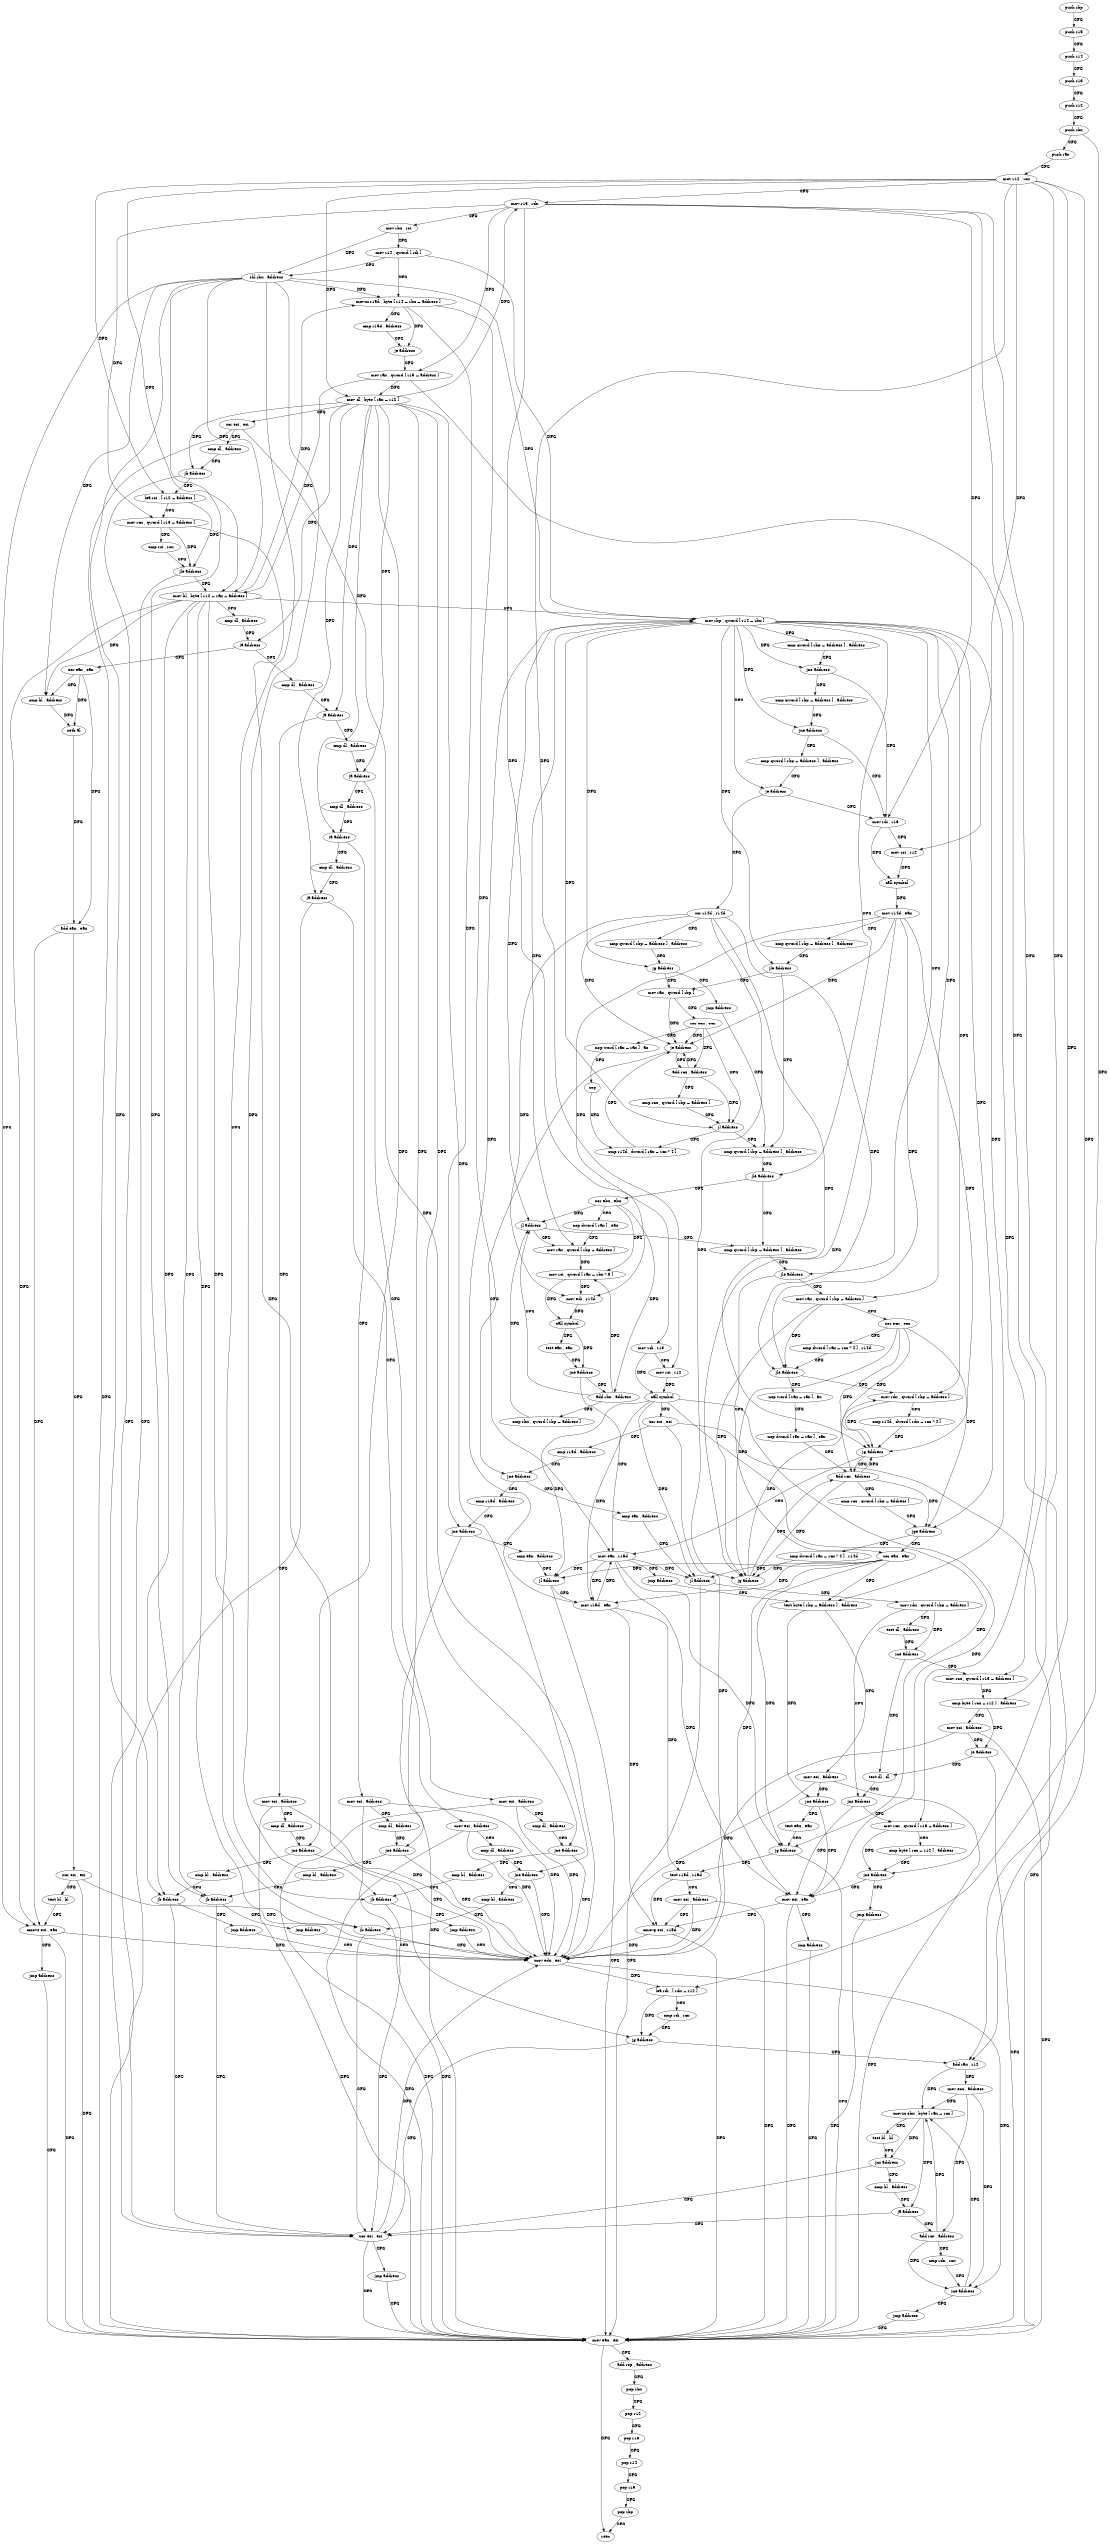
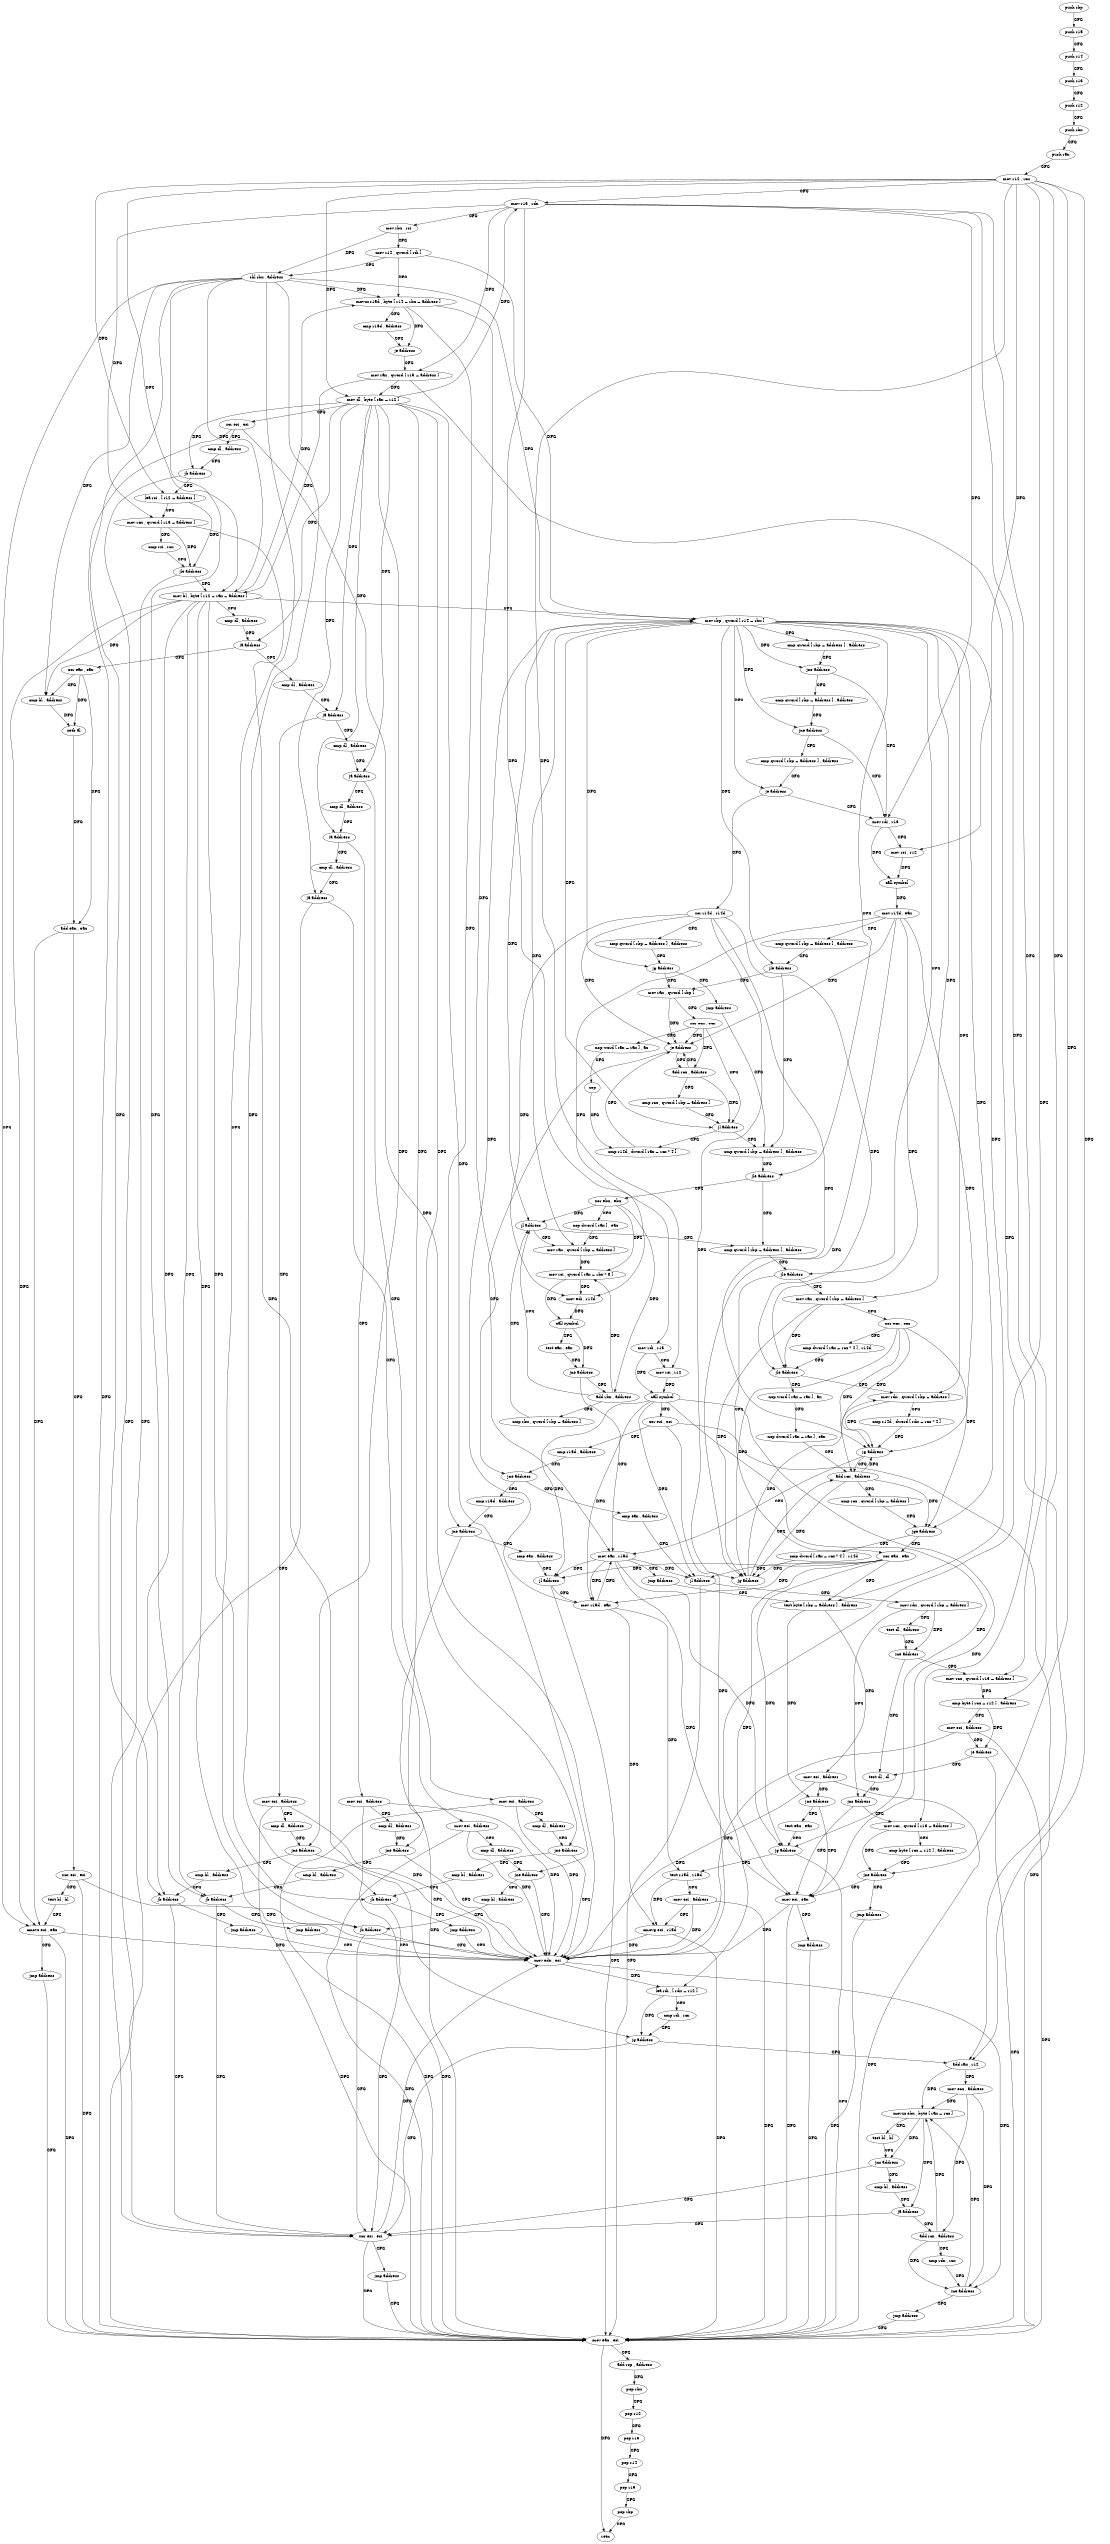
(1098, 1172) -> (1040, 1177)
(730, 1914) -> (687, 1954)
